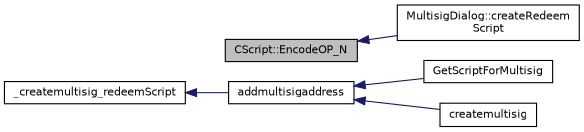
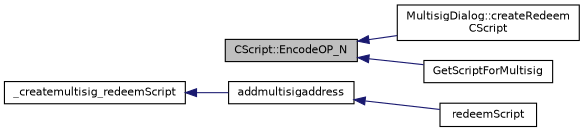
(488, 23) -> (488, 23)
(394, 82) -> (396, 62)
(488, 115) -> (488, 115)
